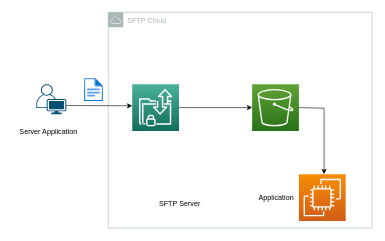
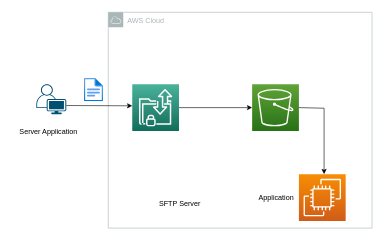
(146, 21) -> (144, 21)
